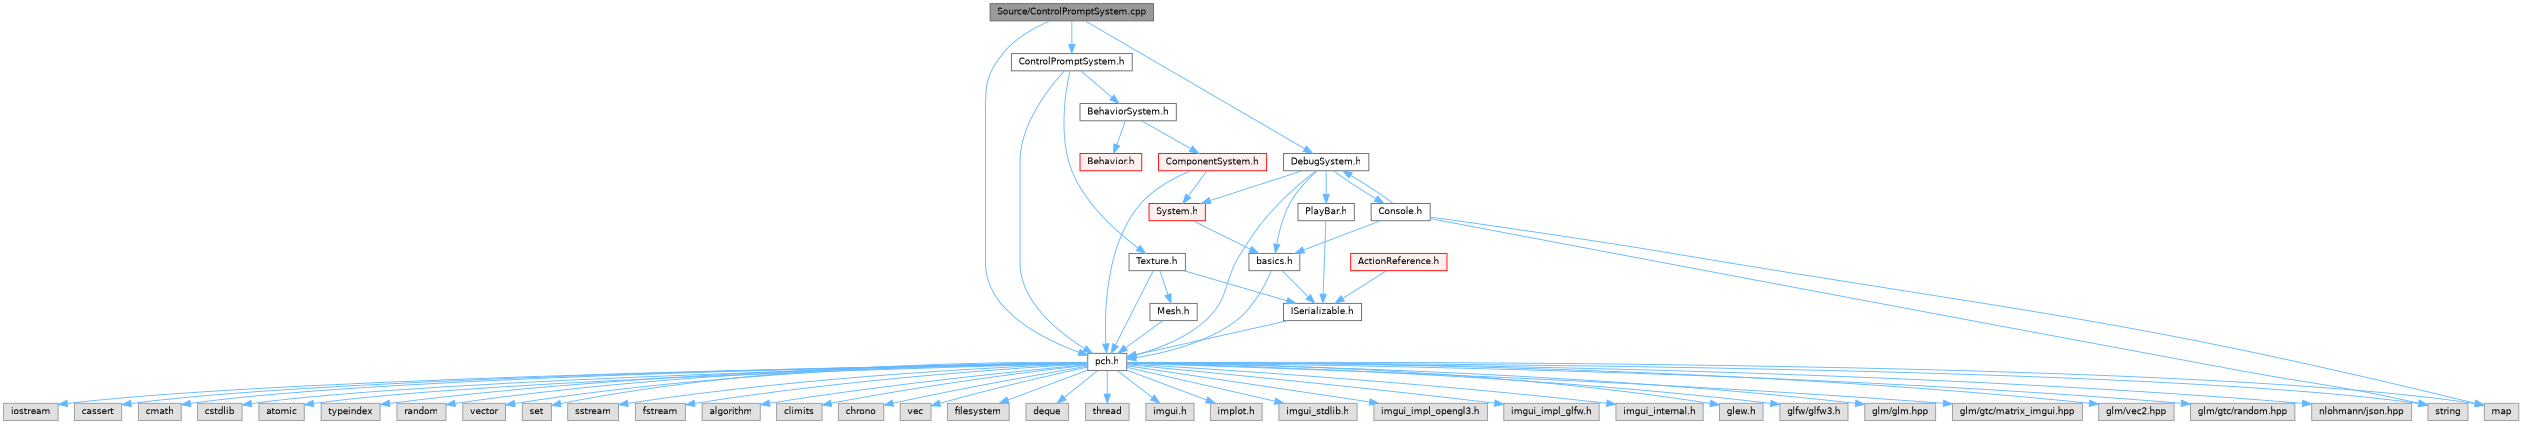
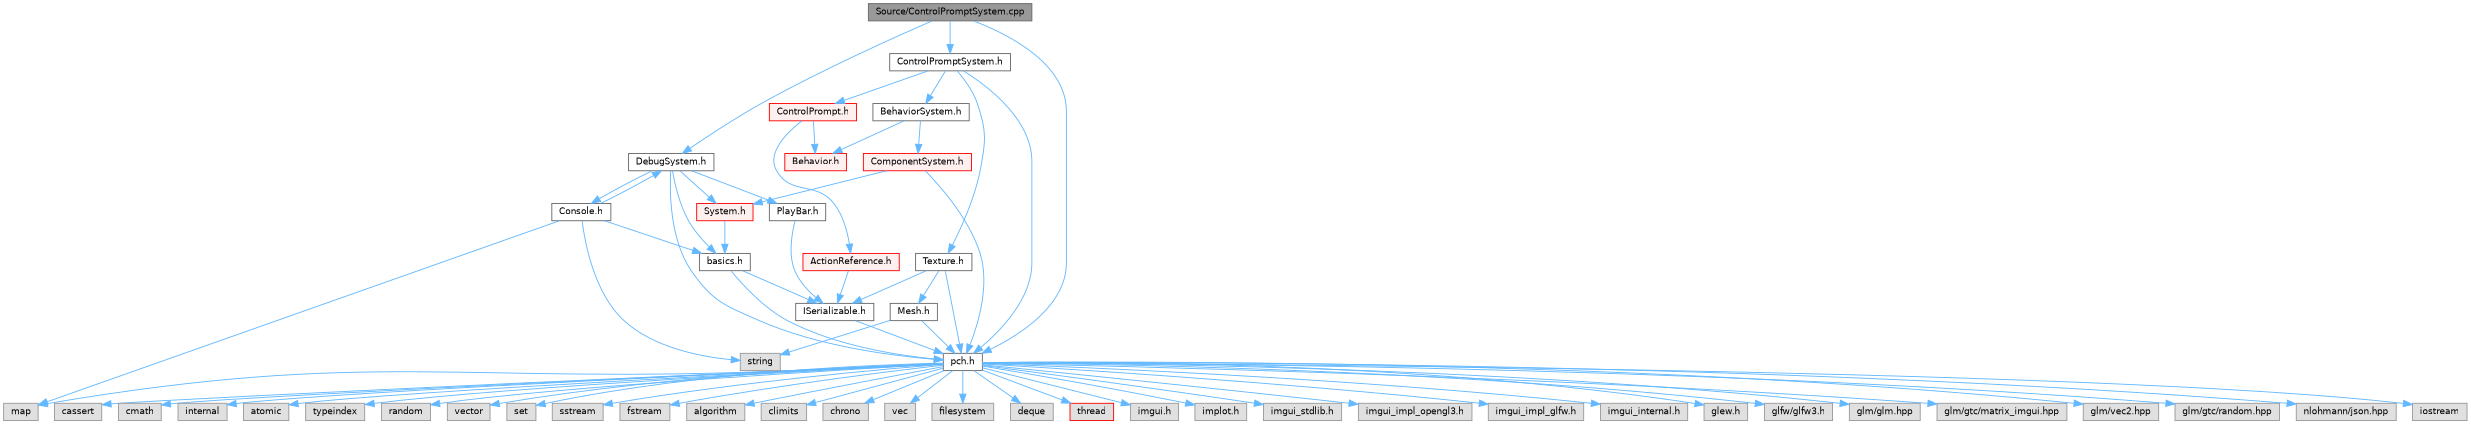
none -> (813, 112)
(1773, 369) -> (842, 335)
(220, 412) -> (203, 412)
(1107, 412) -> (1092, 412)
